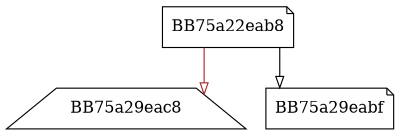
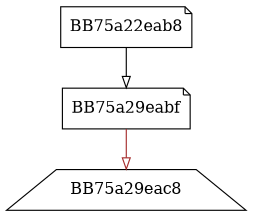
(204, 65) -> (126, 143)
